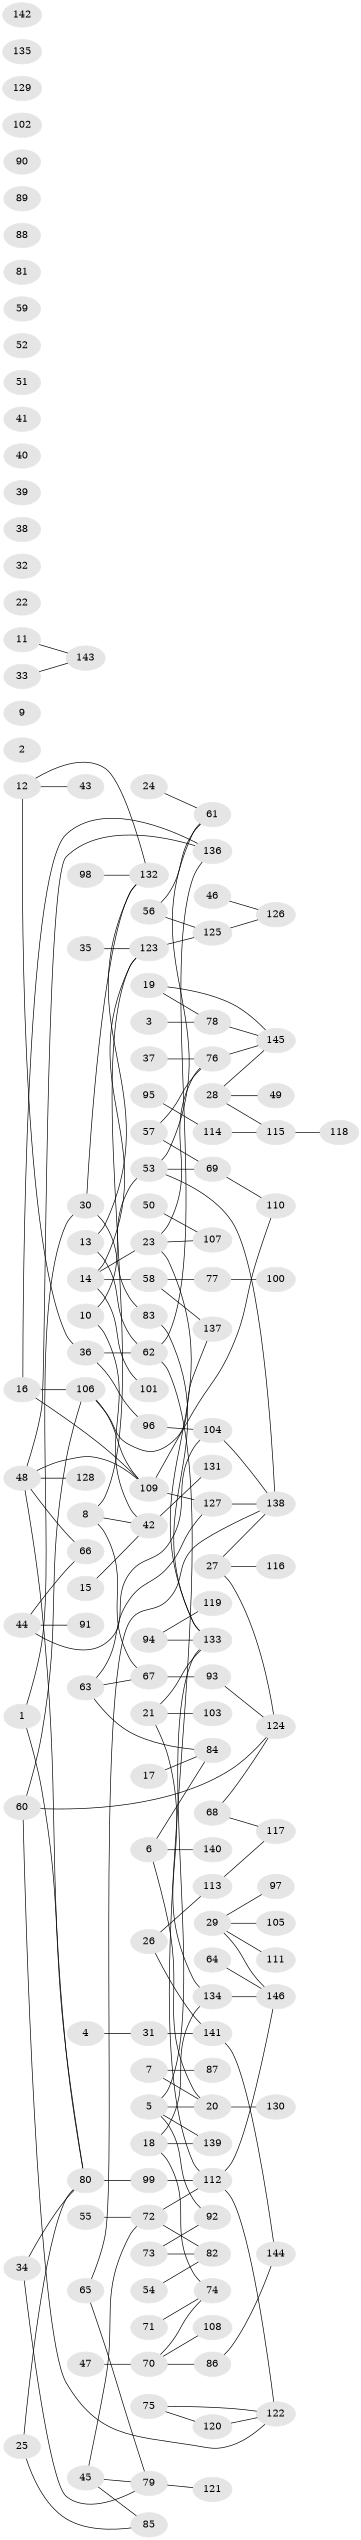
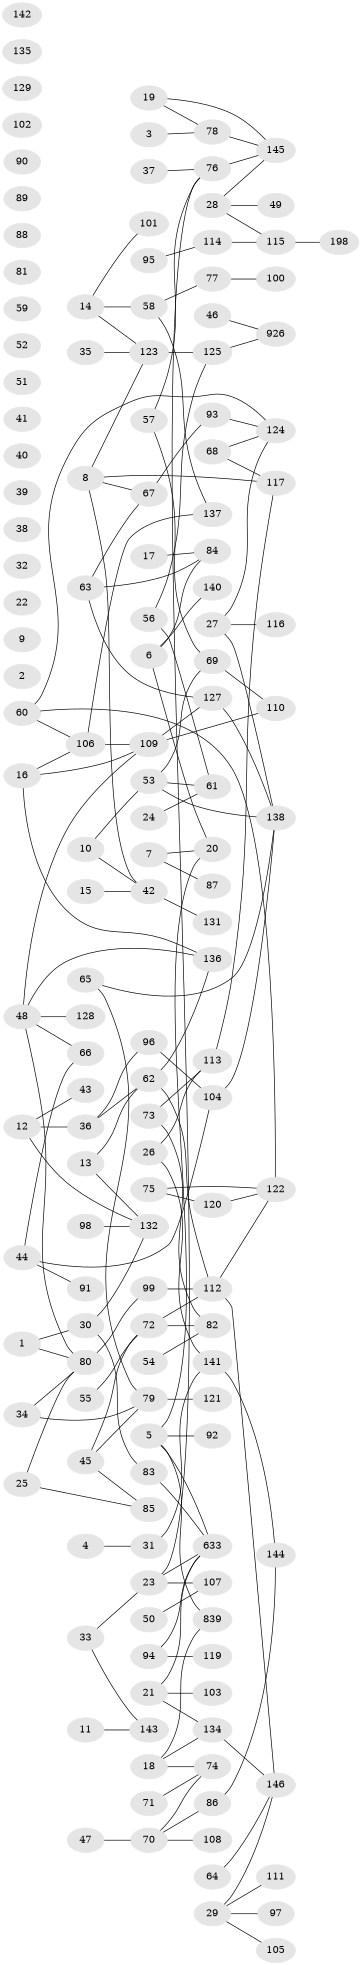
none -> (188, 476)
(276, 915) -> (276, 334)
(339, 1132) -> (339, 242)
(112, 1264) -> (117, 1611)
(212, 1640) -> (212, 1546)
(276, 2107) -> none
(212, 2144) -> (212, 1620)
(176, 2238) -> (174, 1095)
